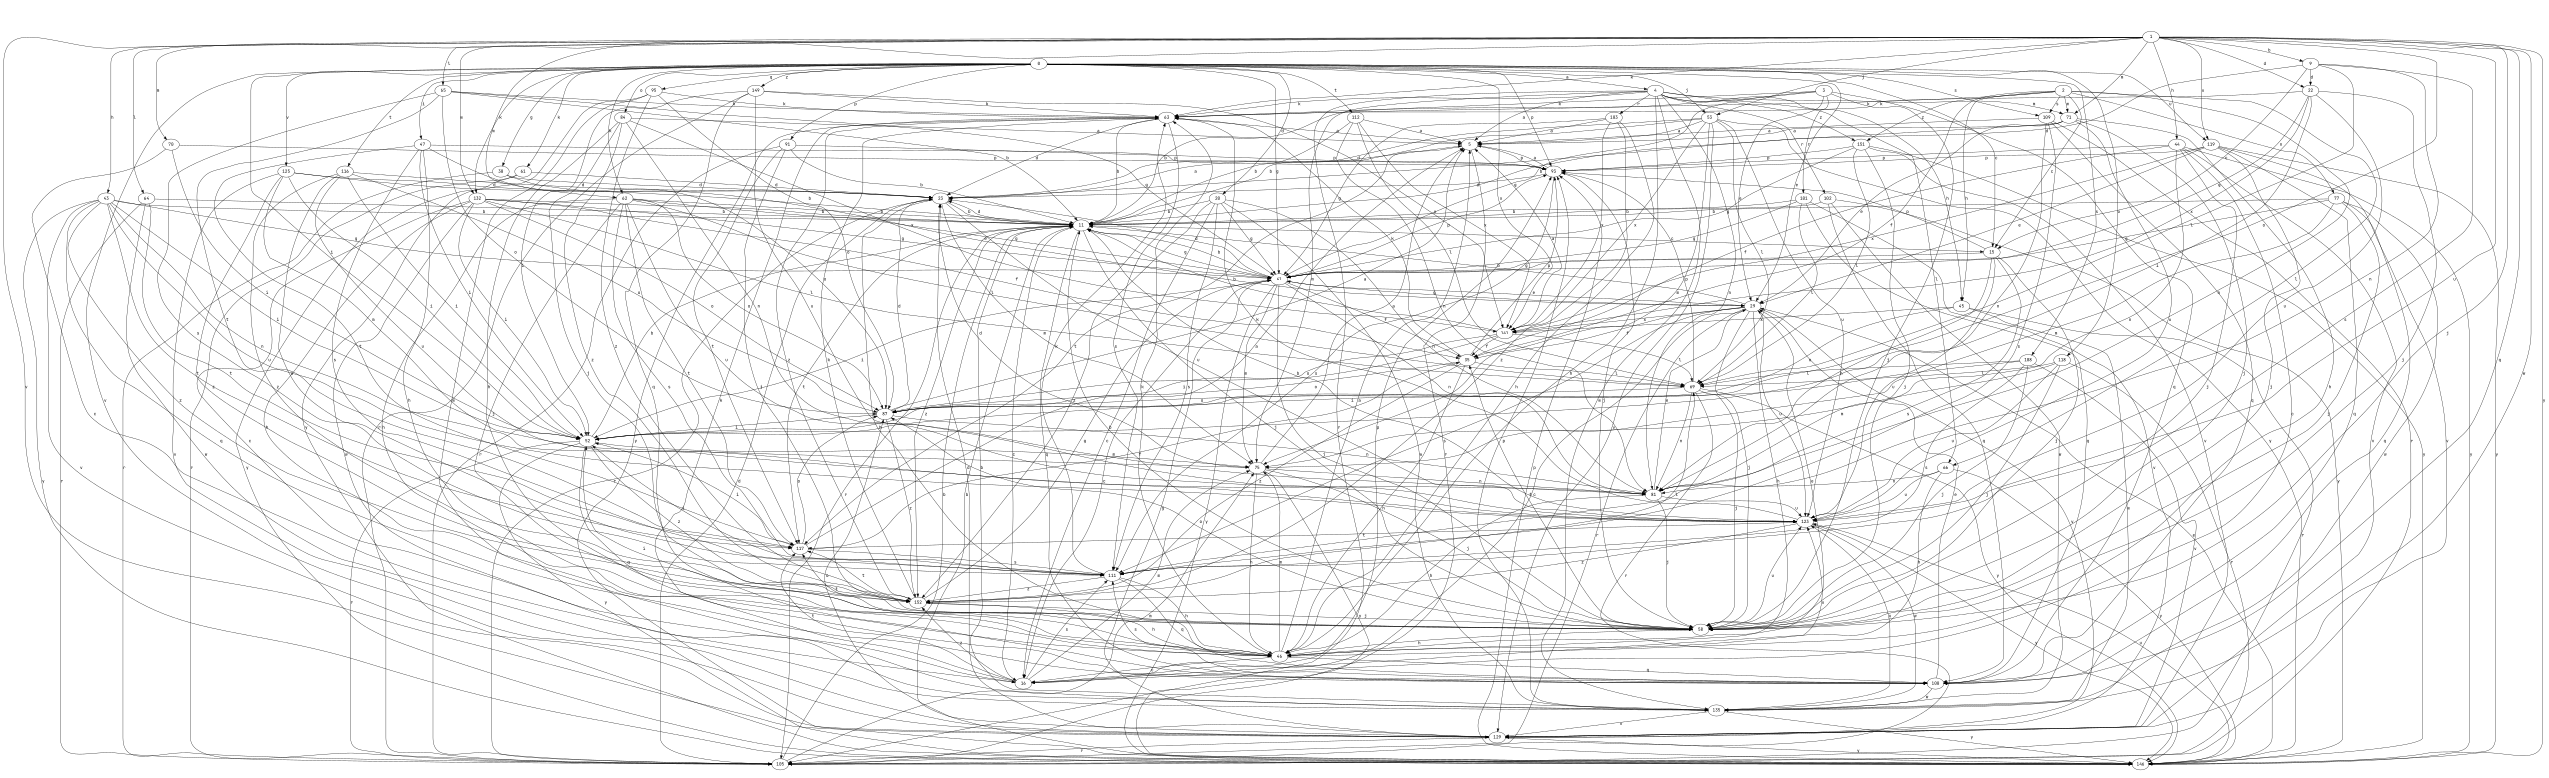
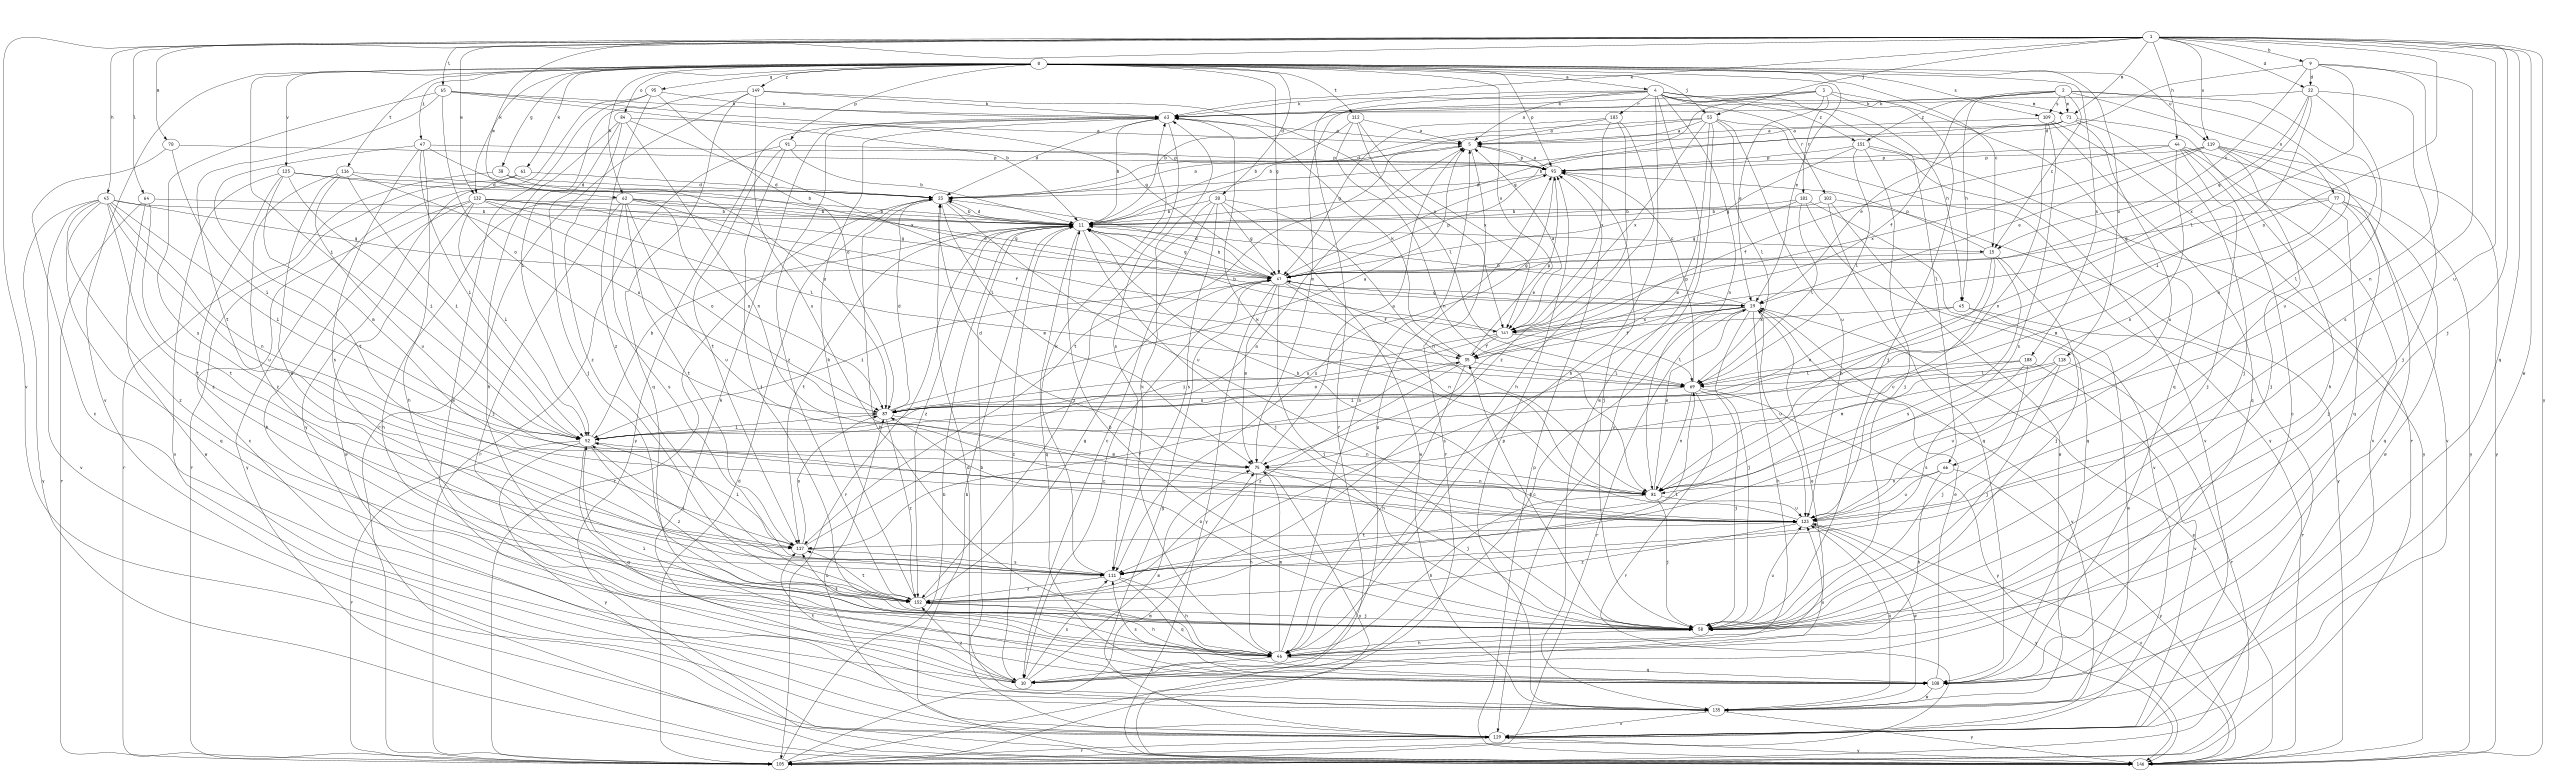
(1023, 684) -> (1023, 684)
